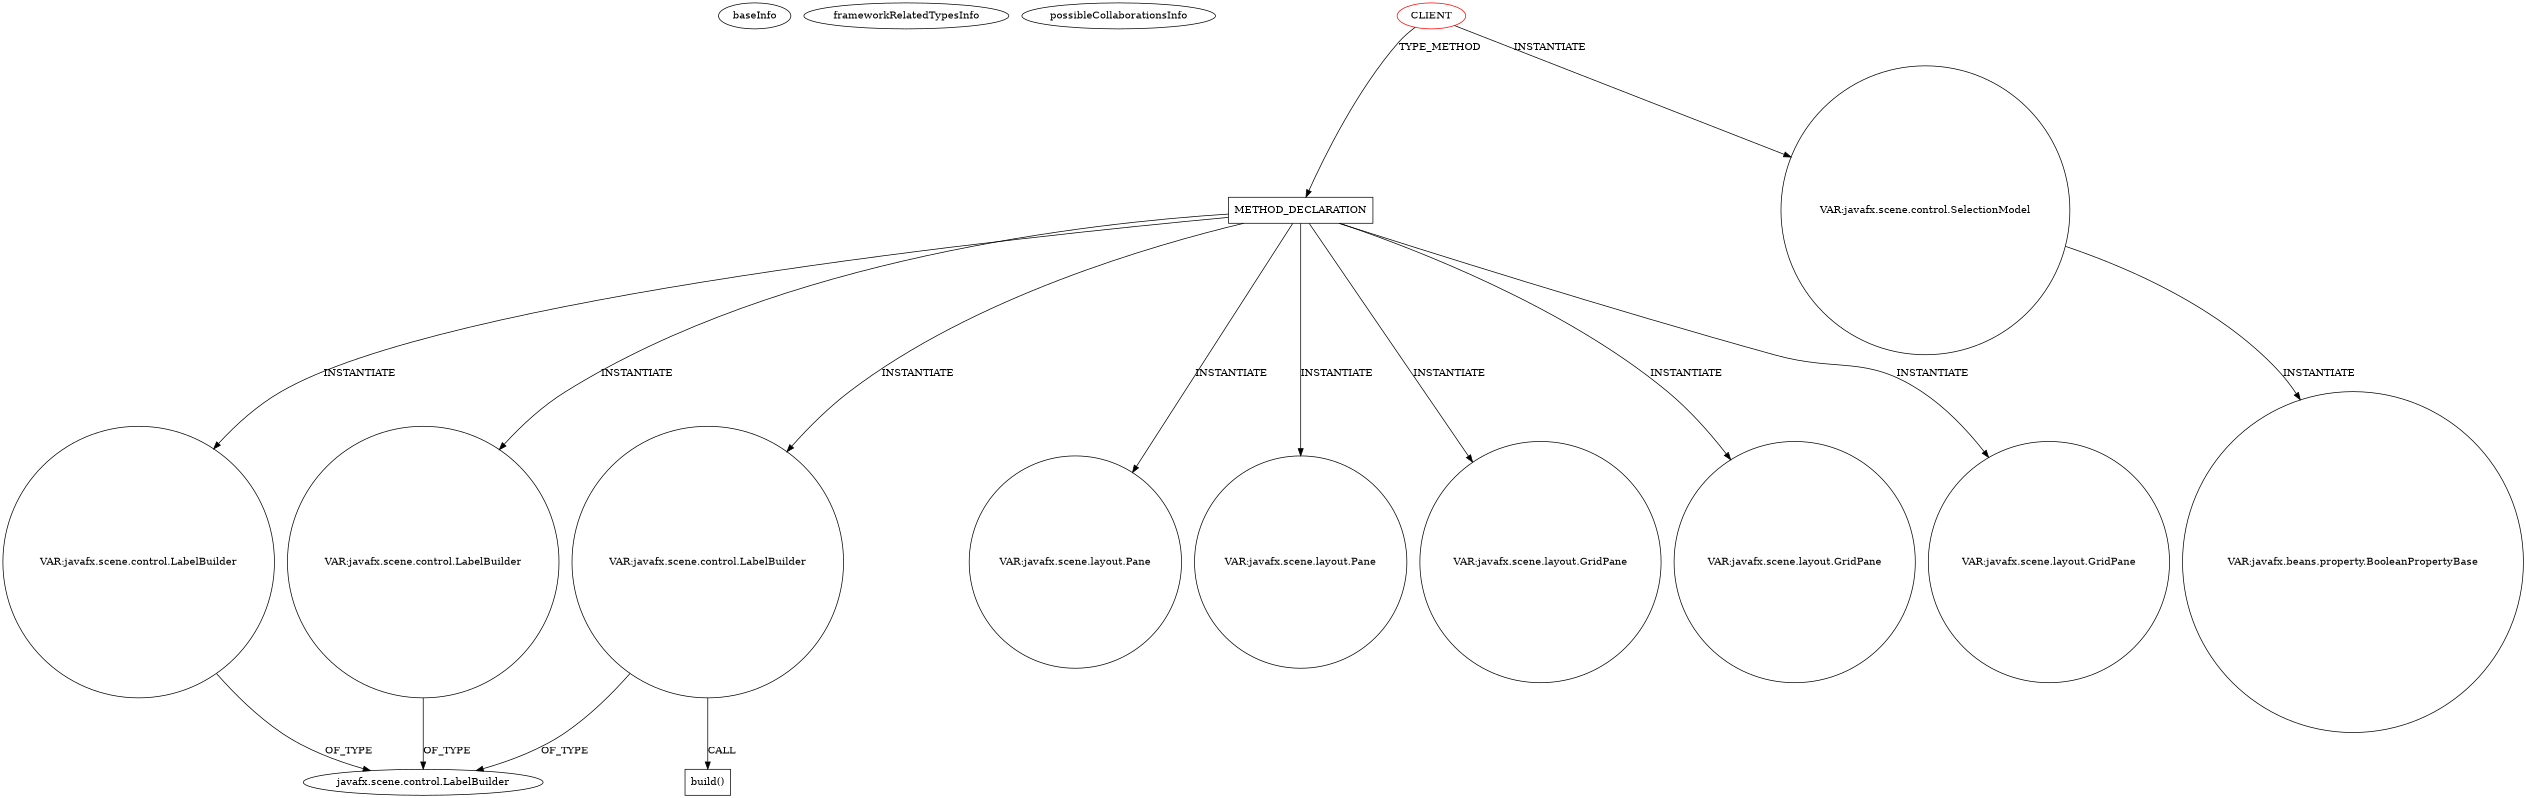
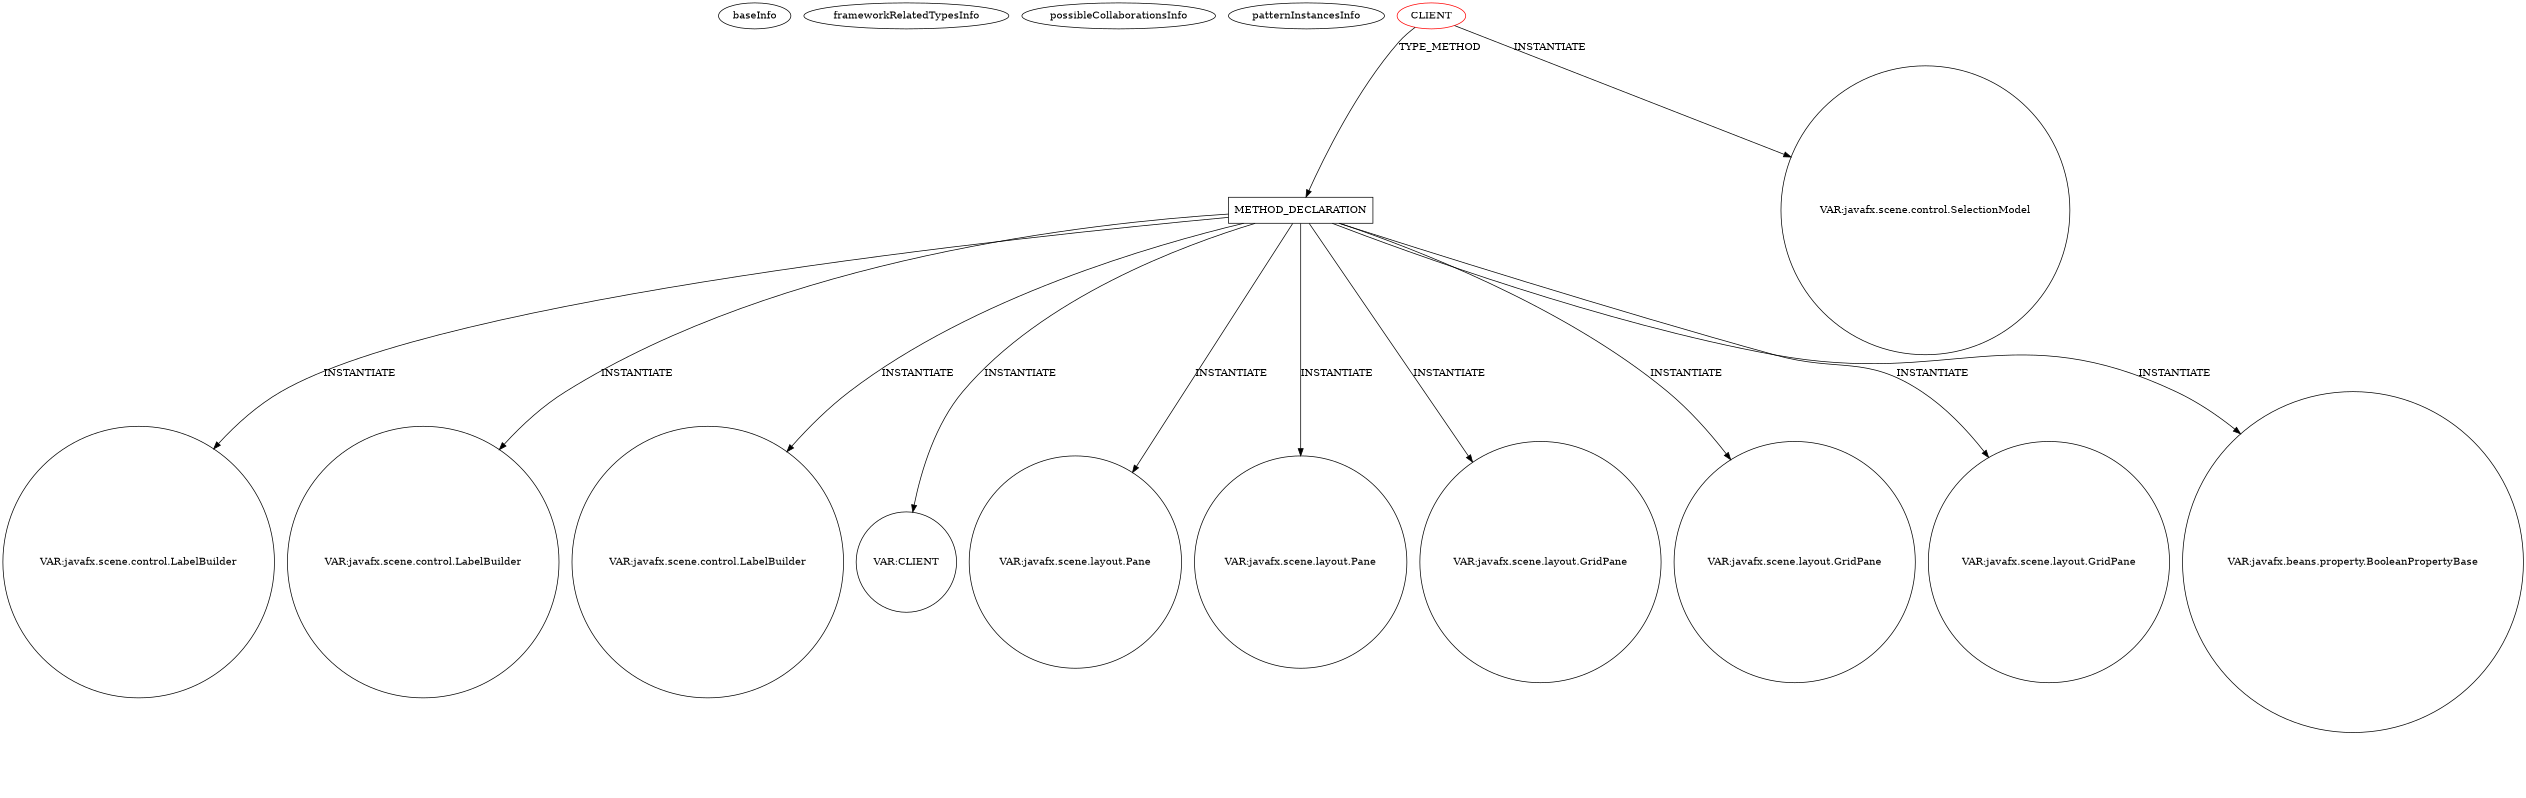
none -> (1306, 16)
(2192, 303) -> (1713, 342)
none -> (906, 562)
(423, 782) -> none
(708, 782) -> none
